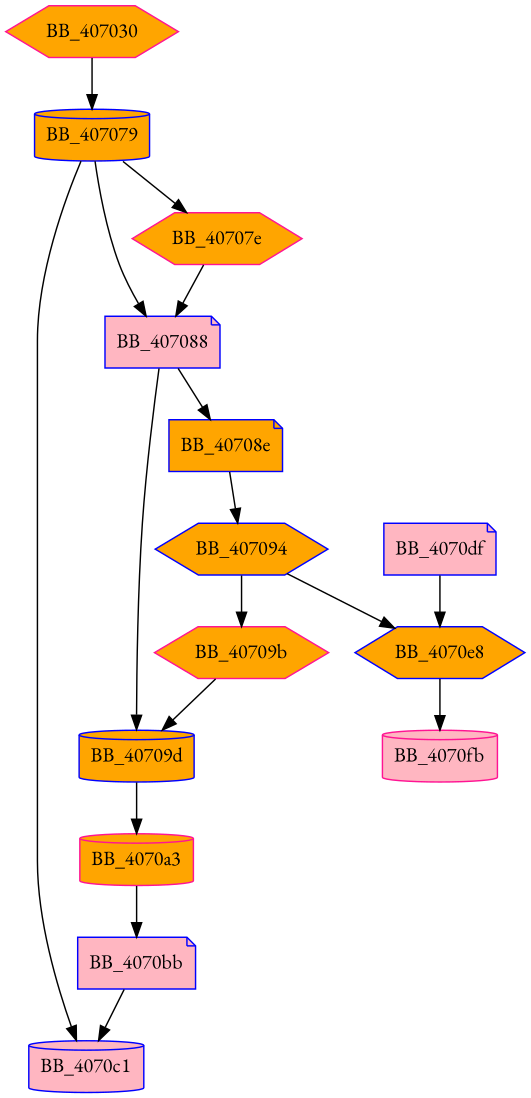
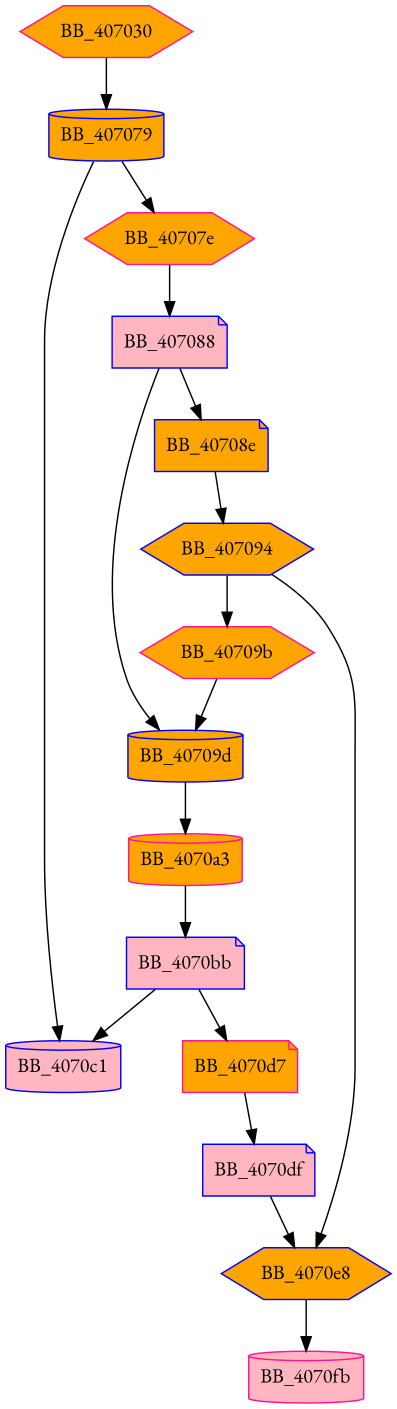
(110, 235) -> none
none -> (240, 1067)
